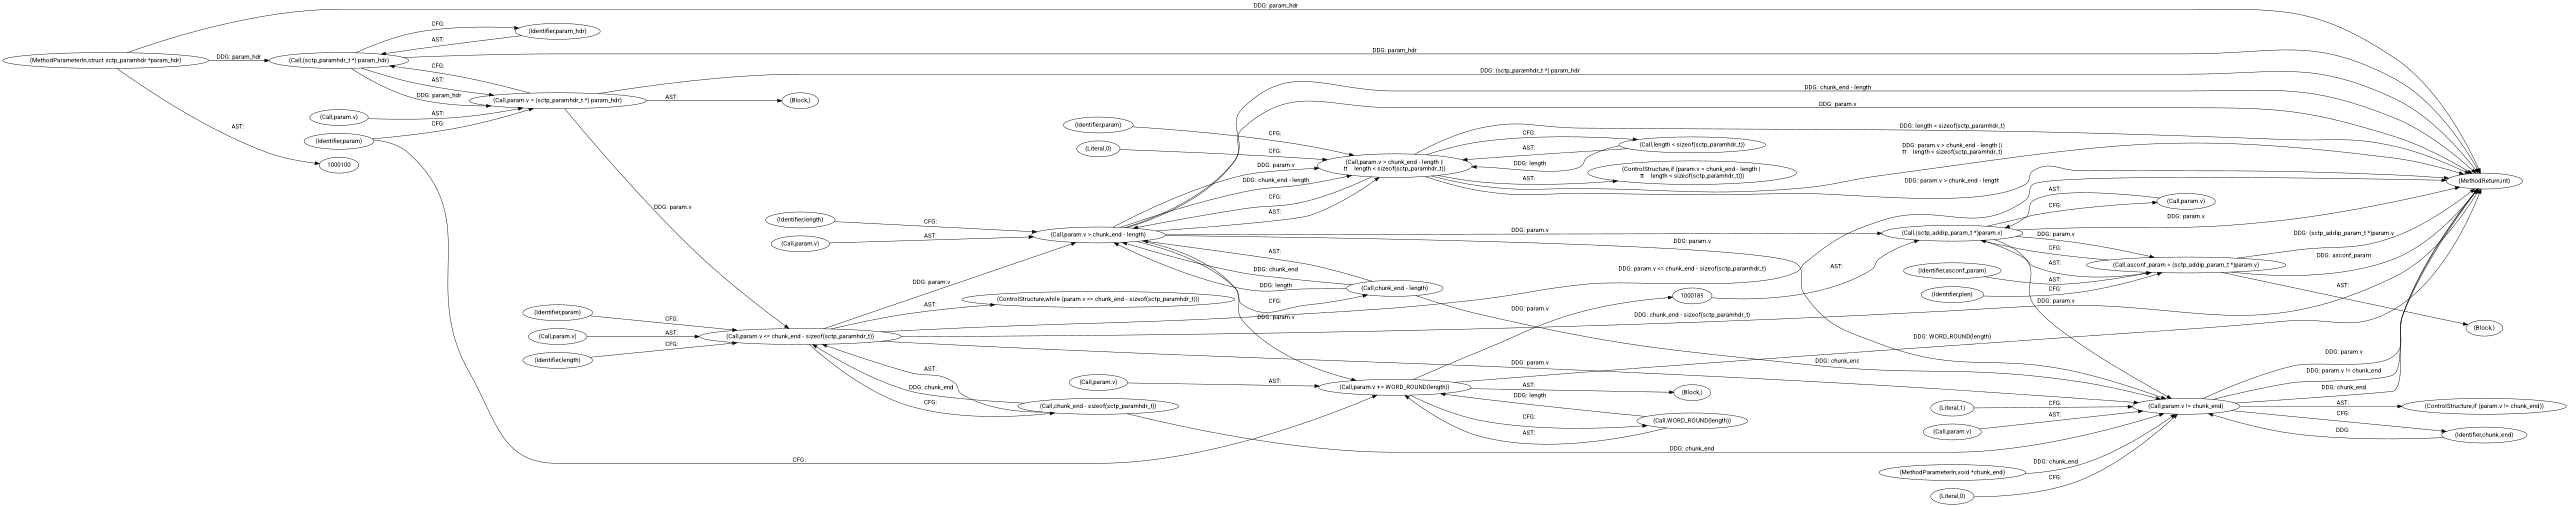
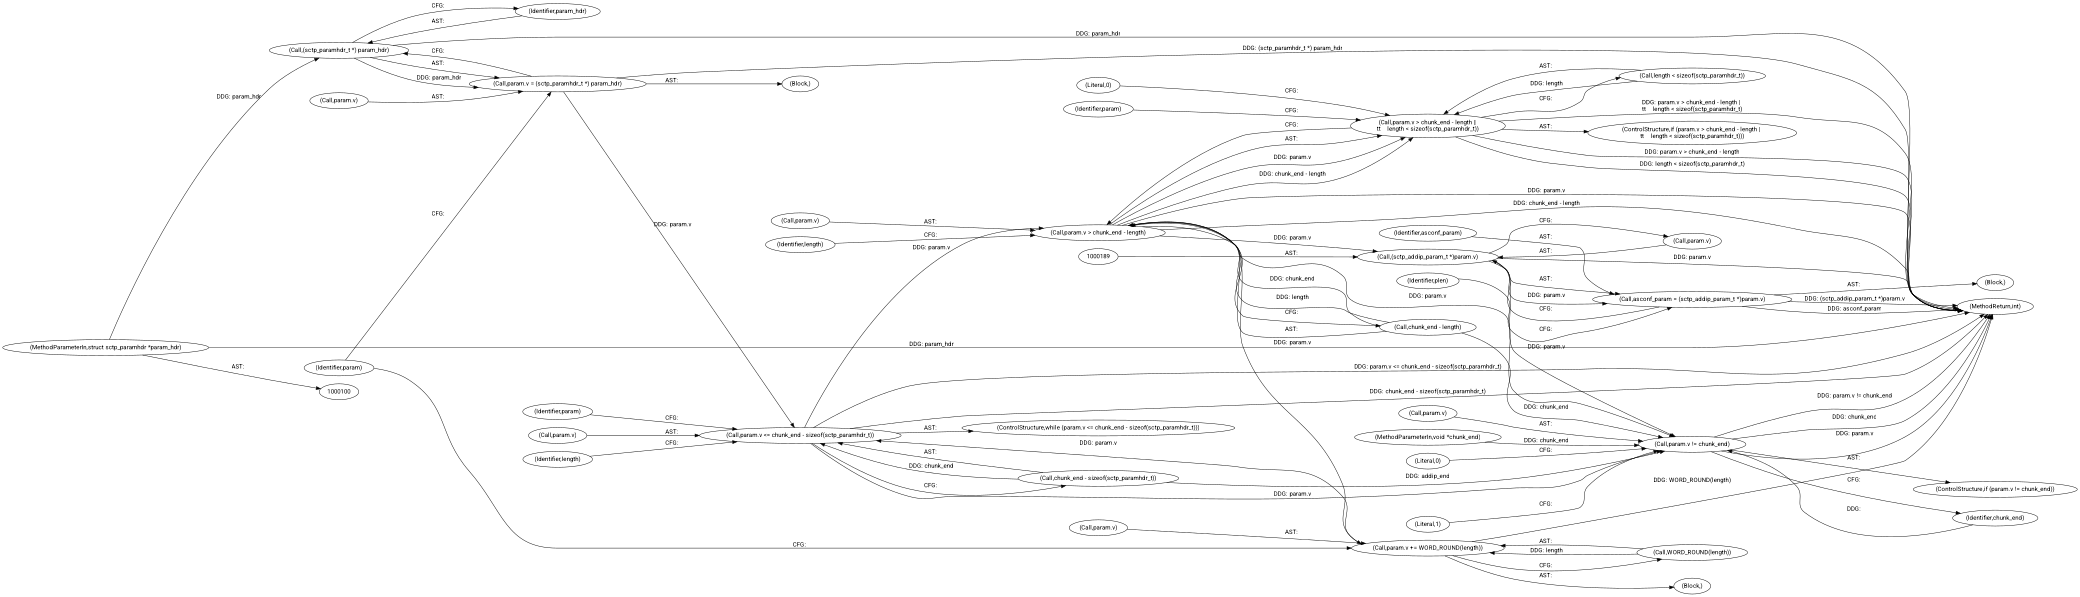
(1543, 324) -> (1144, 459)
(1692, 449) -> (1428, 476)
